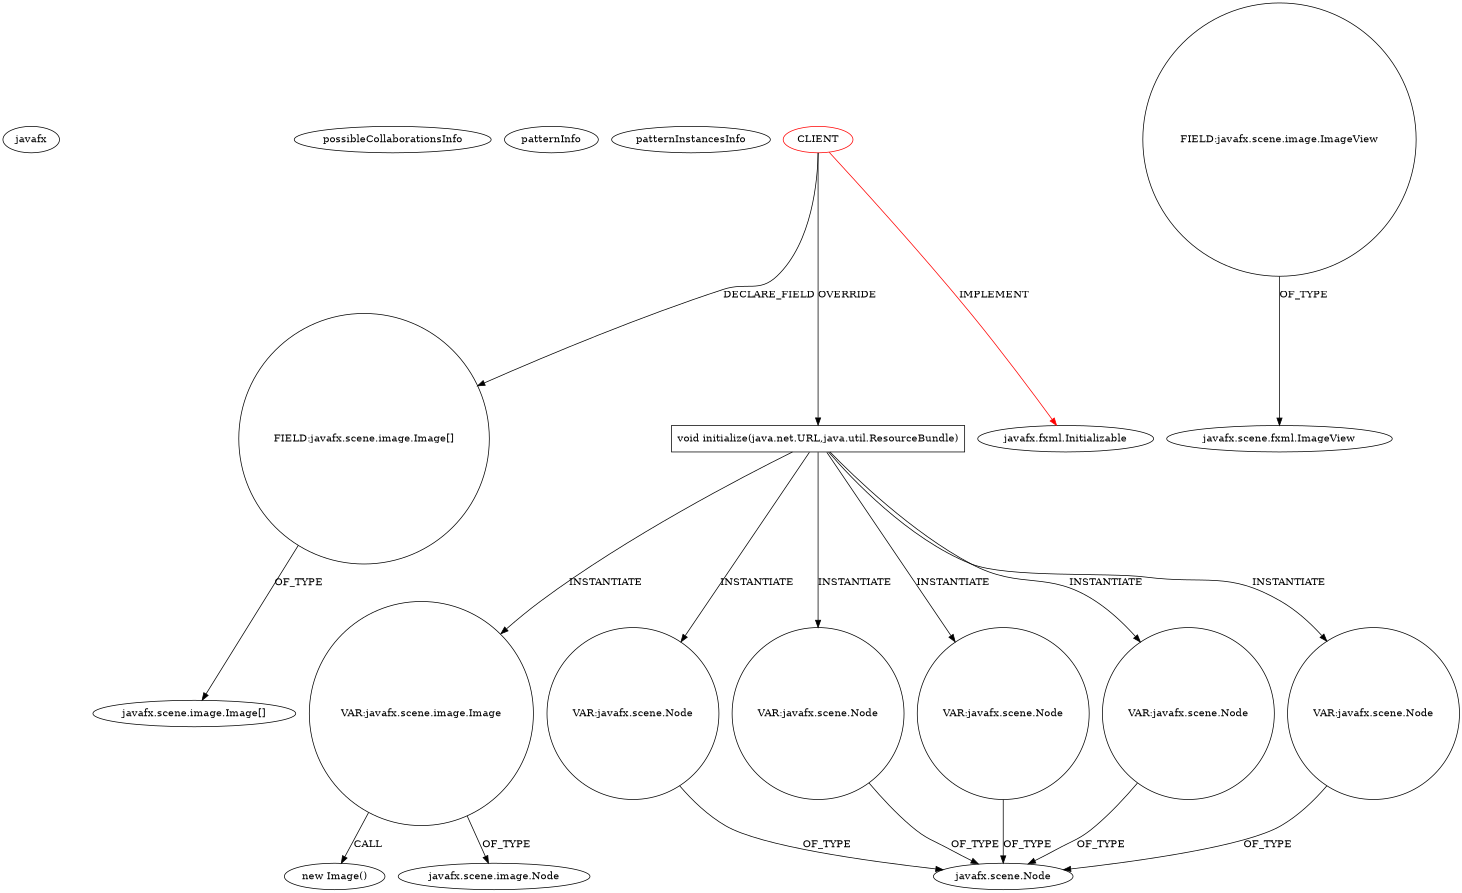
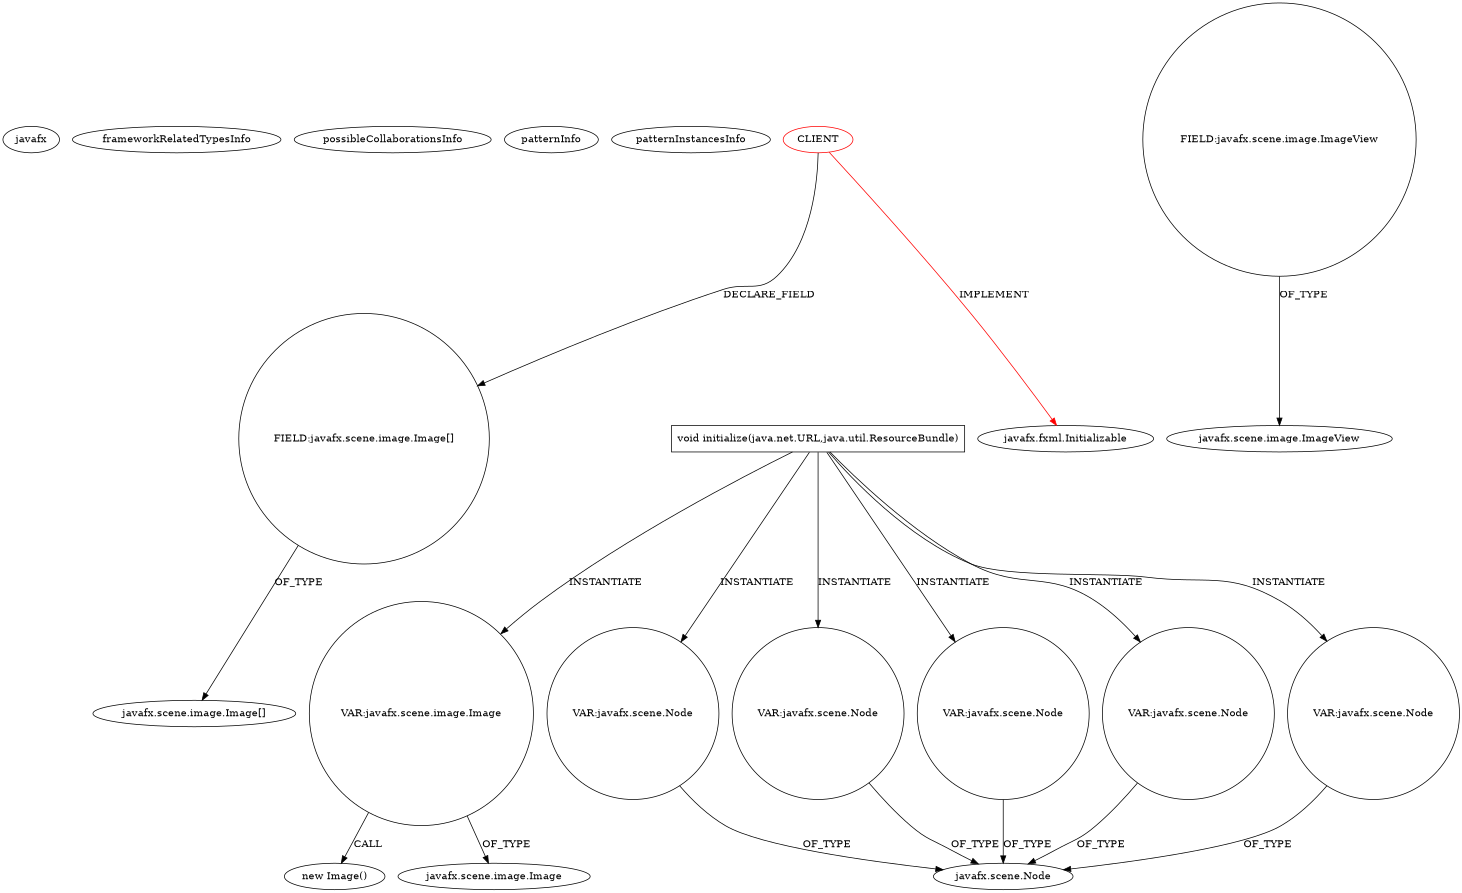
none -> (177, 140)
(818, 285) -> none
(1280, 439) -> (1280, 439)
(494, 876) -> (494, 876)
